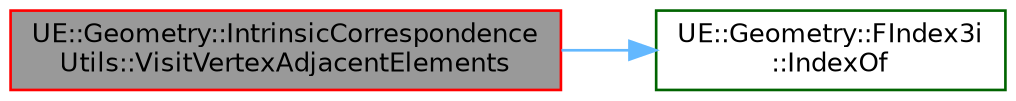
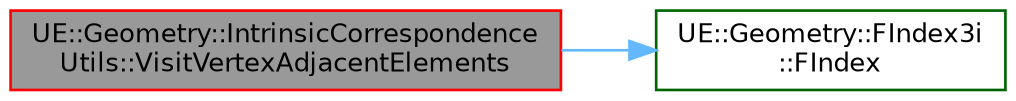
(831, 50) -> (831, 50)
